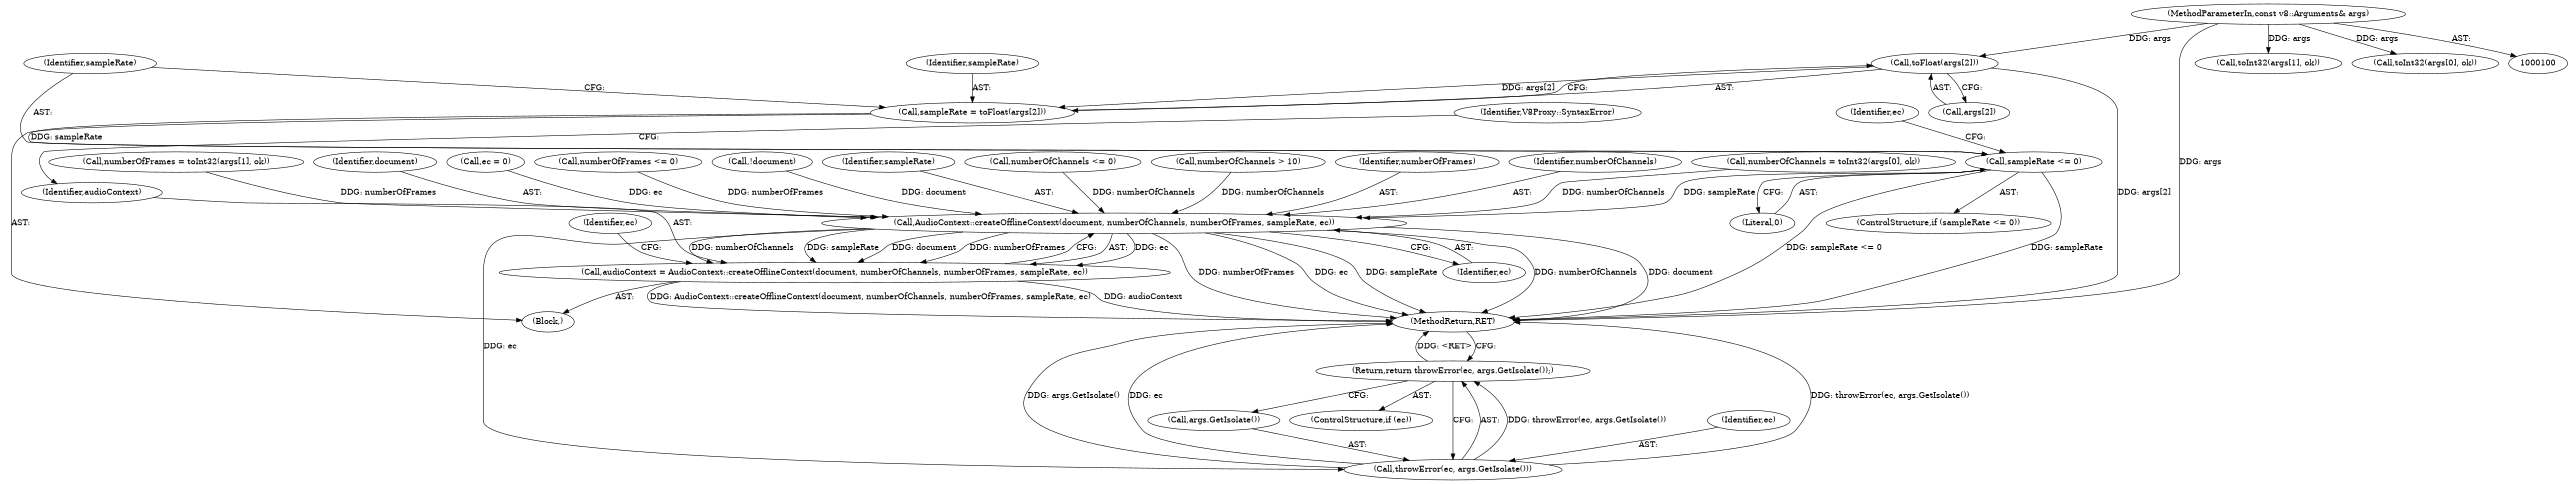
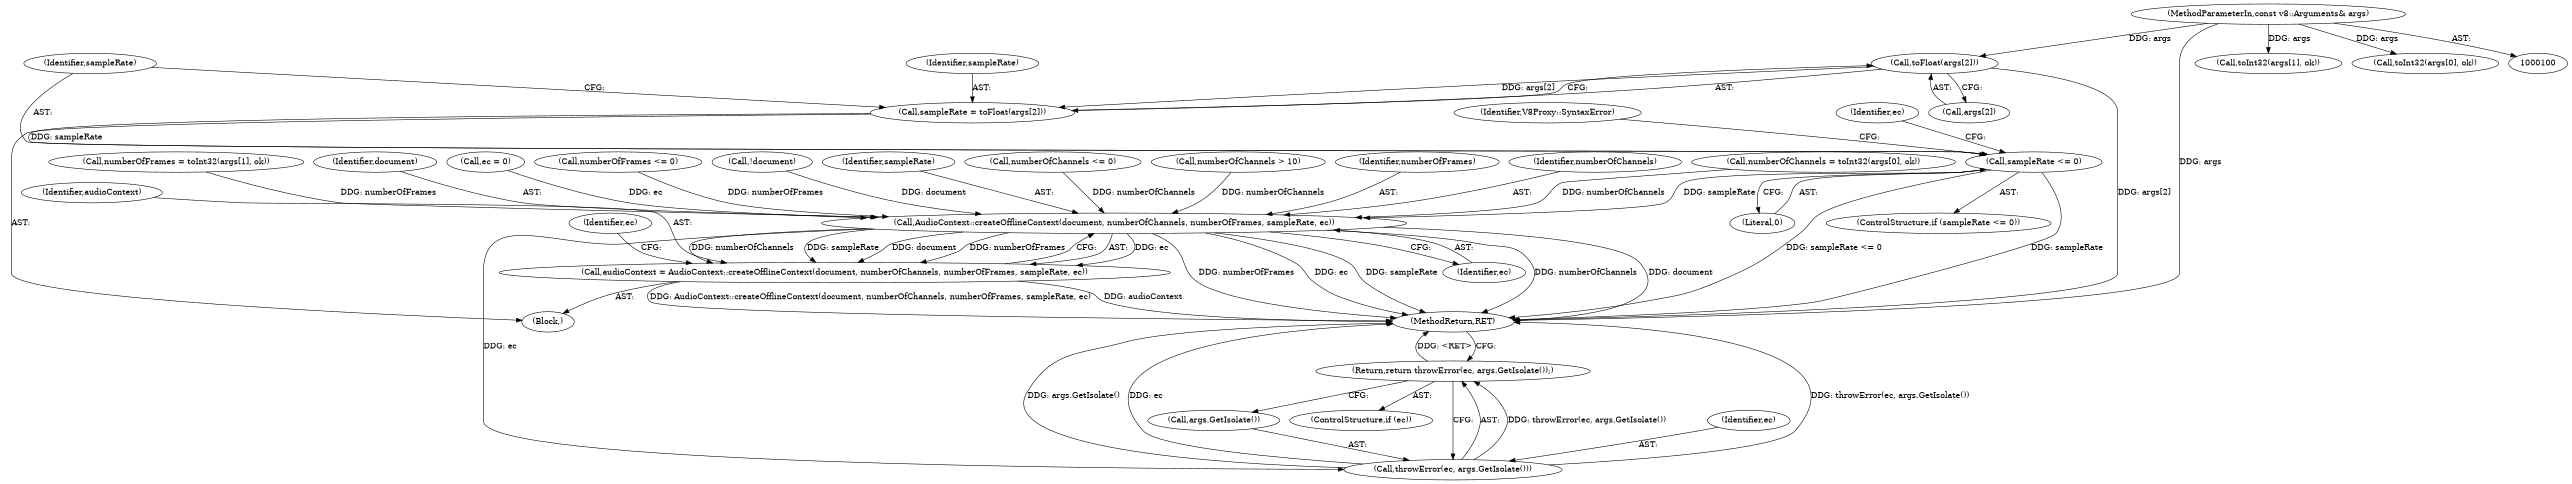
(733, 131) -> (1800, 135)
